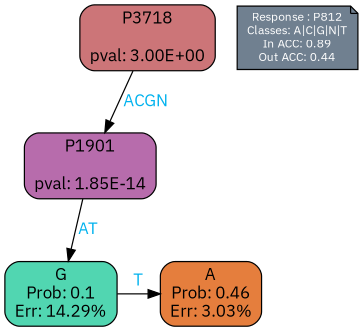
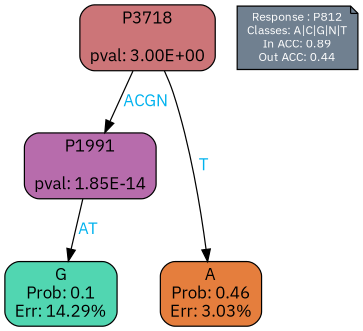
(90, 166) -> (90, 166)
(133, 294) -> (191, 159)
